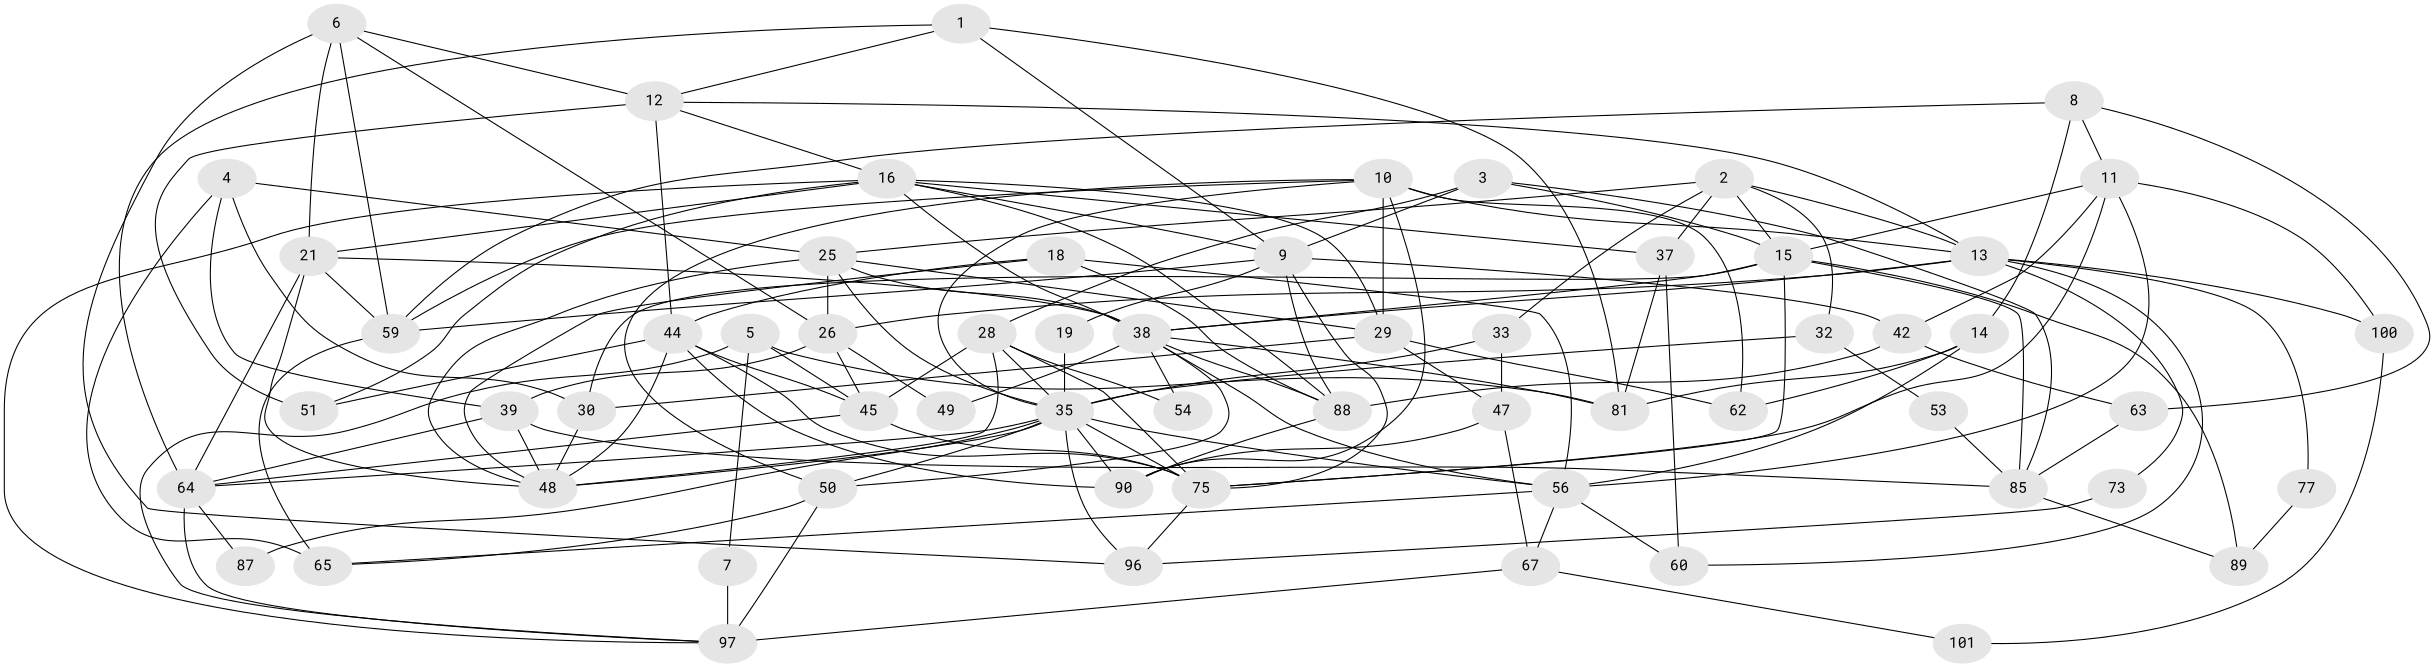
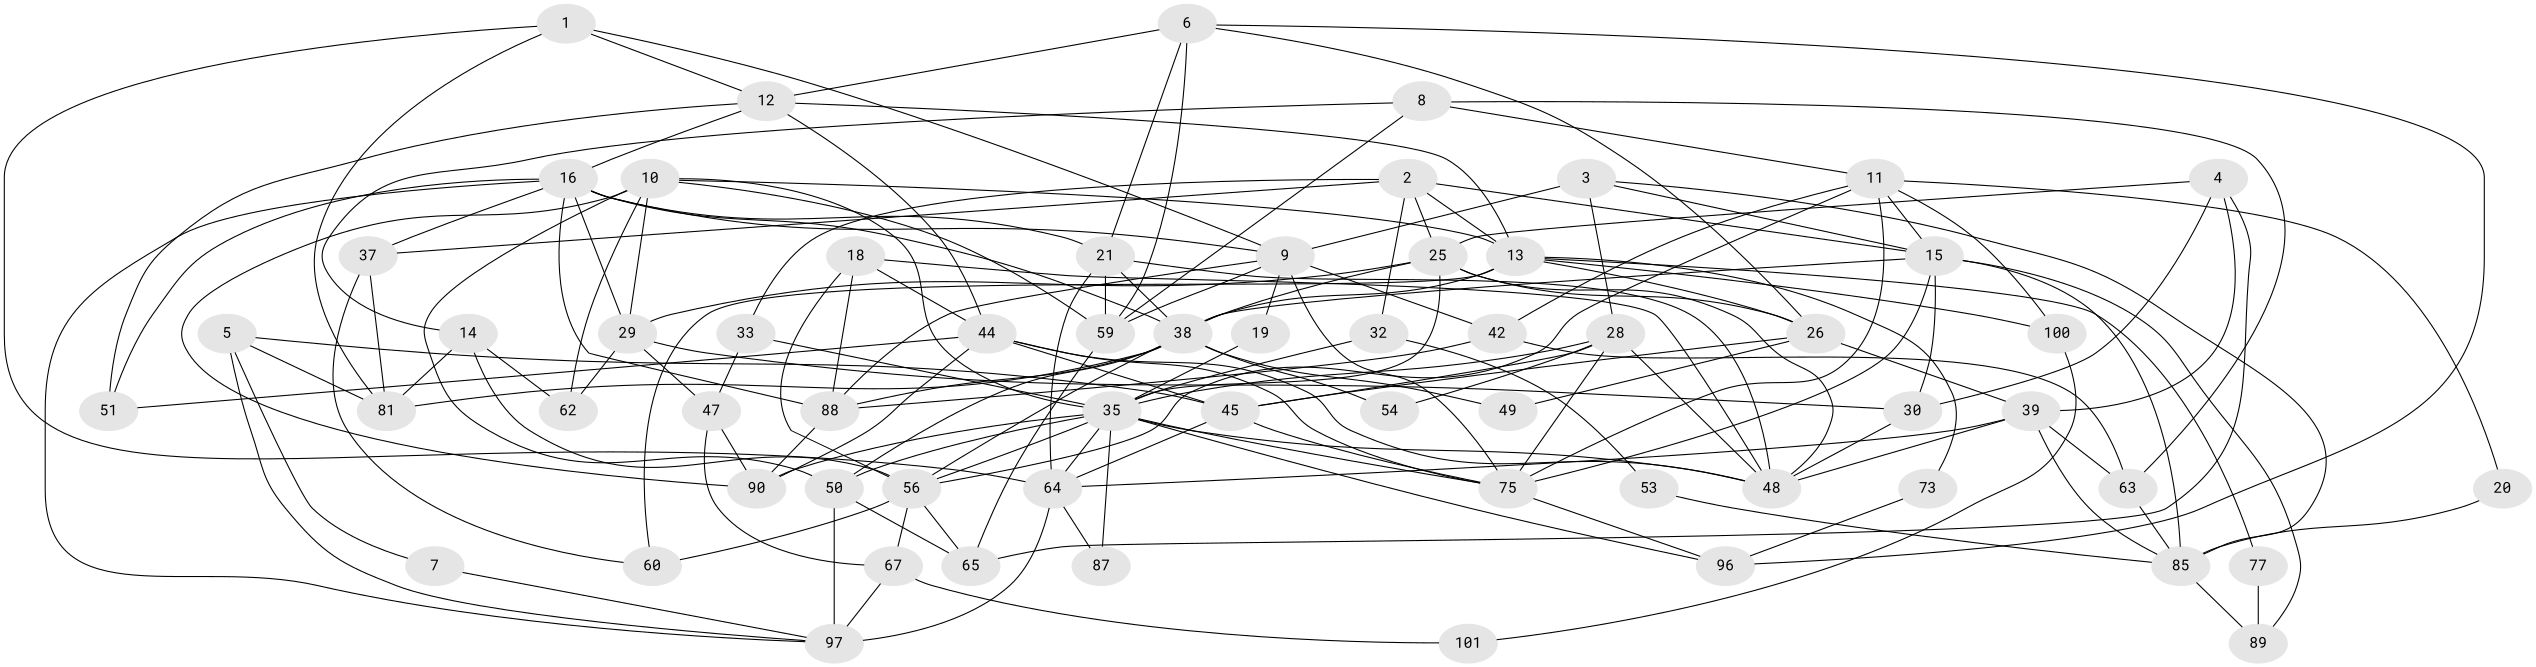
none -> (2080, 450)
none -> (2503, 489)
